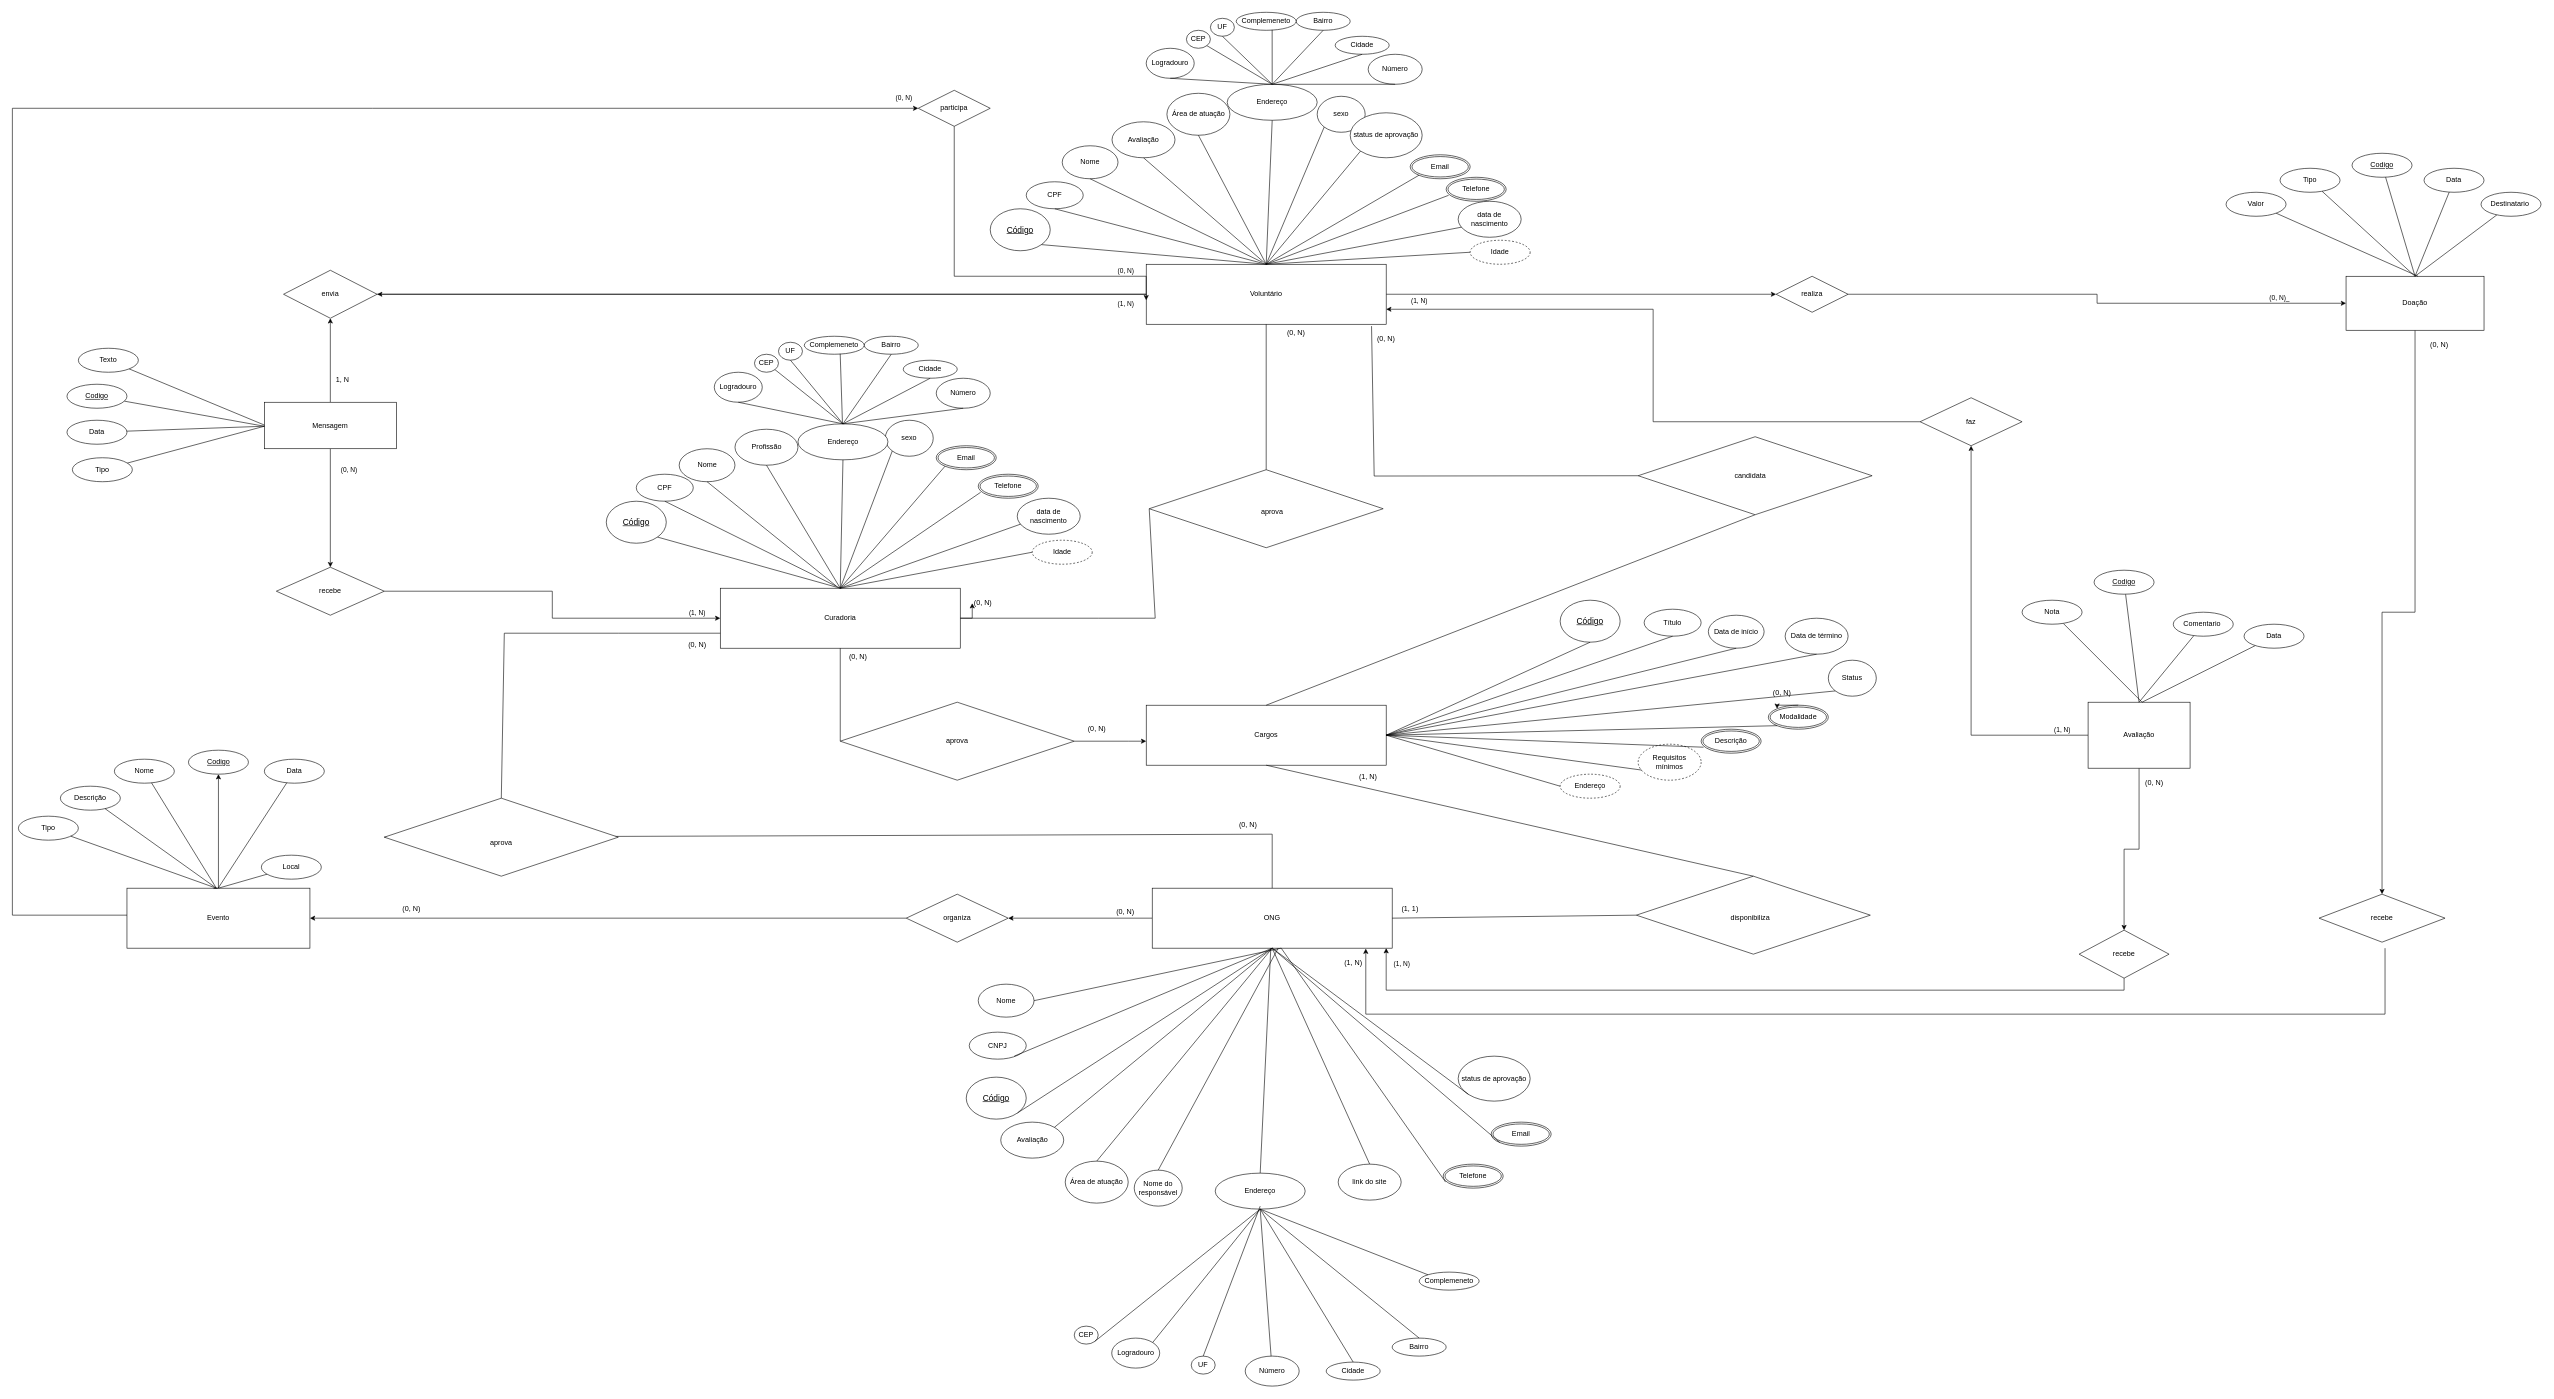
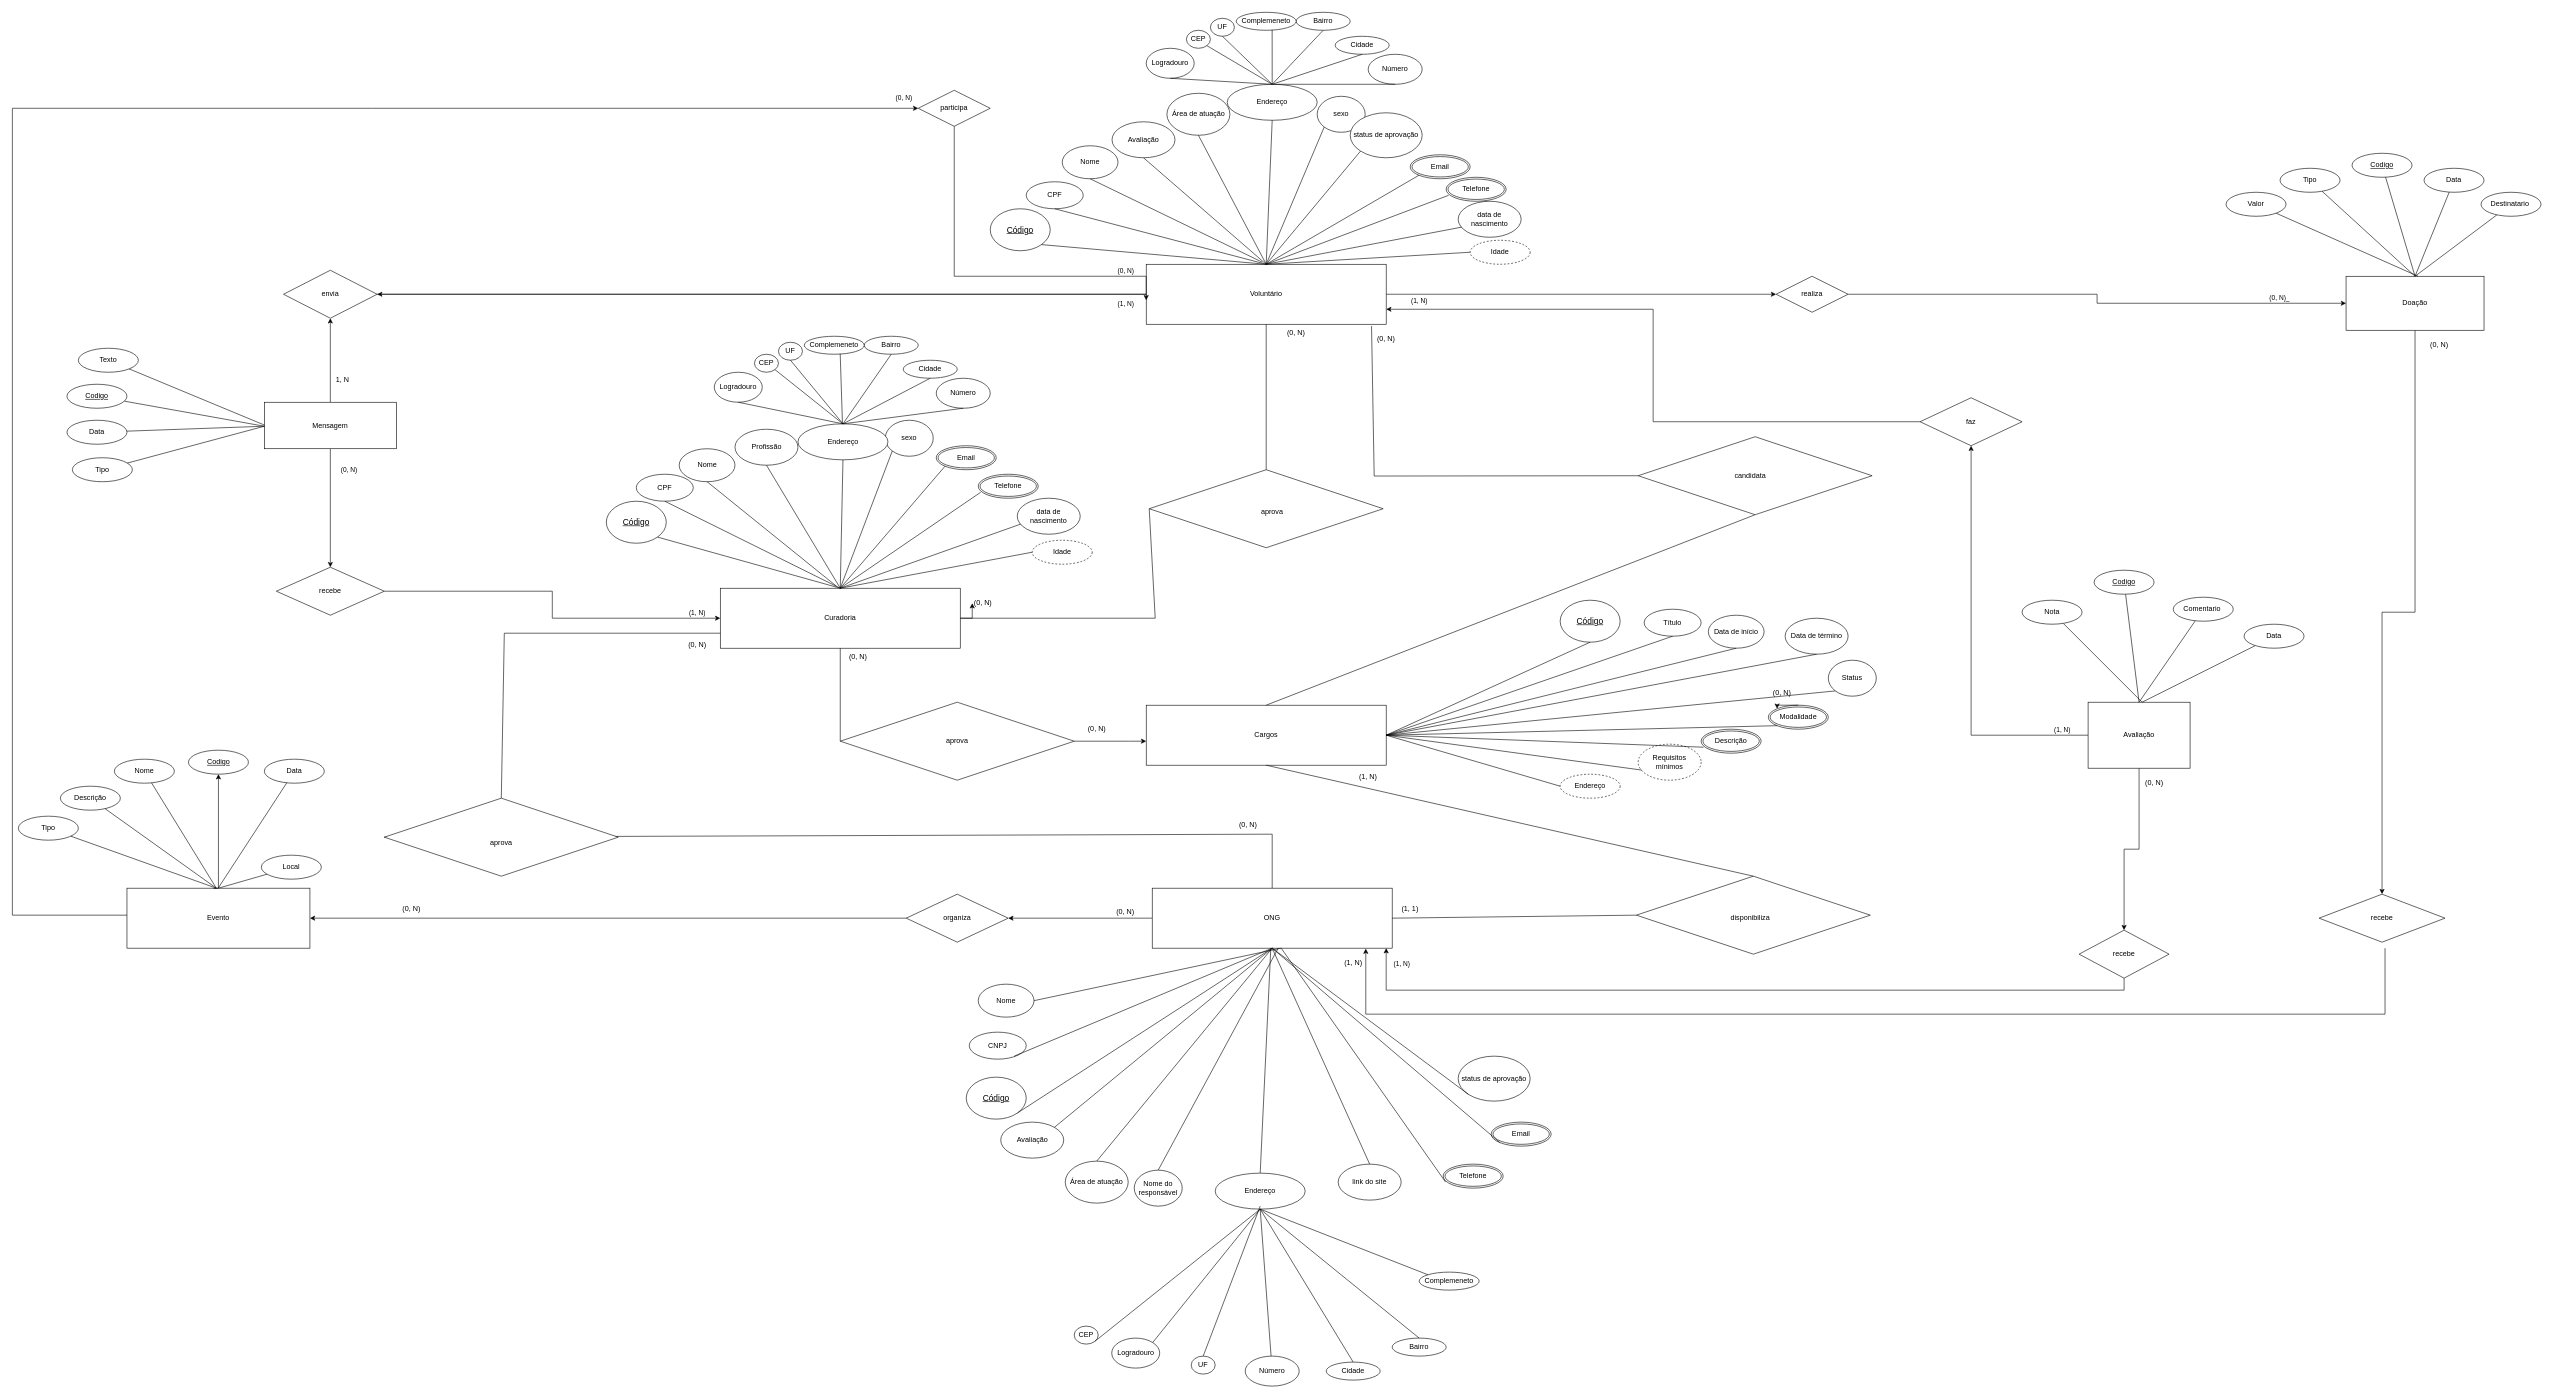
(2204, 624) -> (2204, 609)
